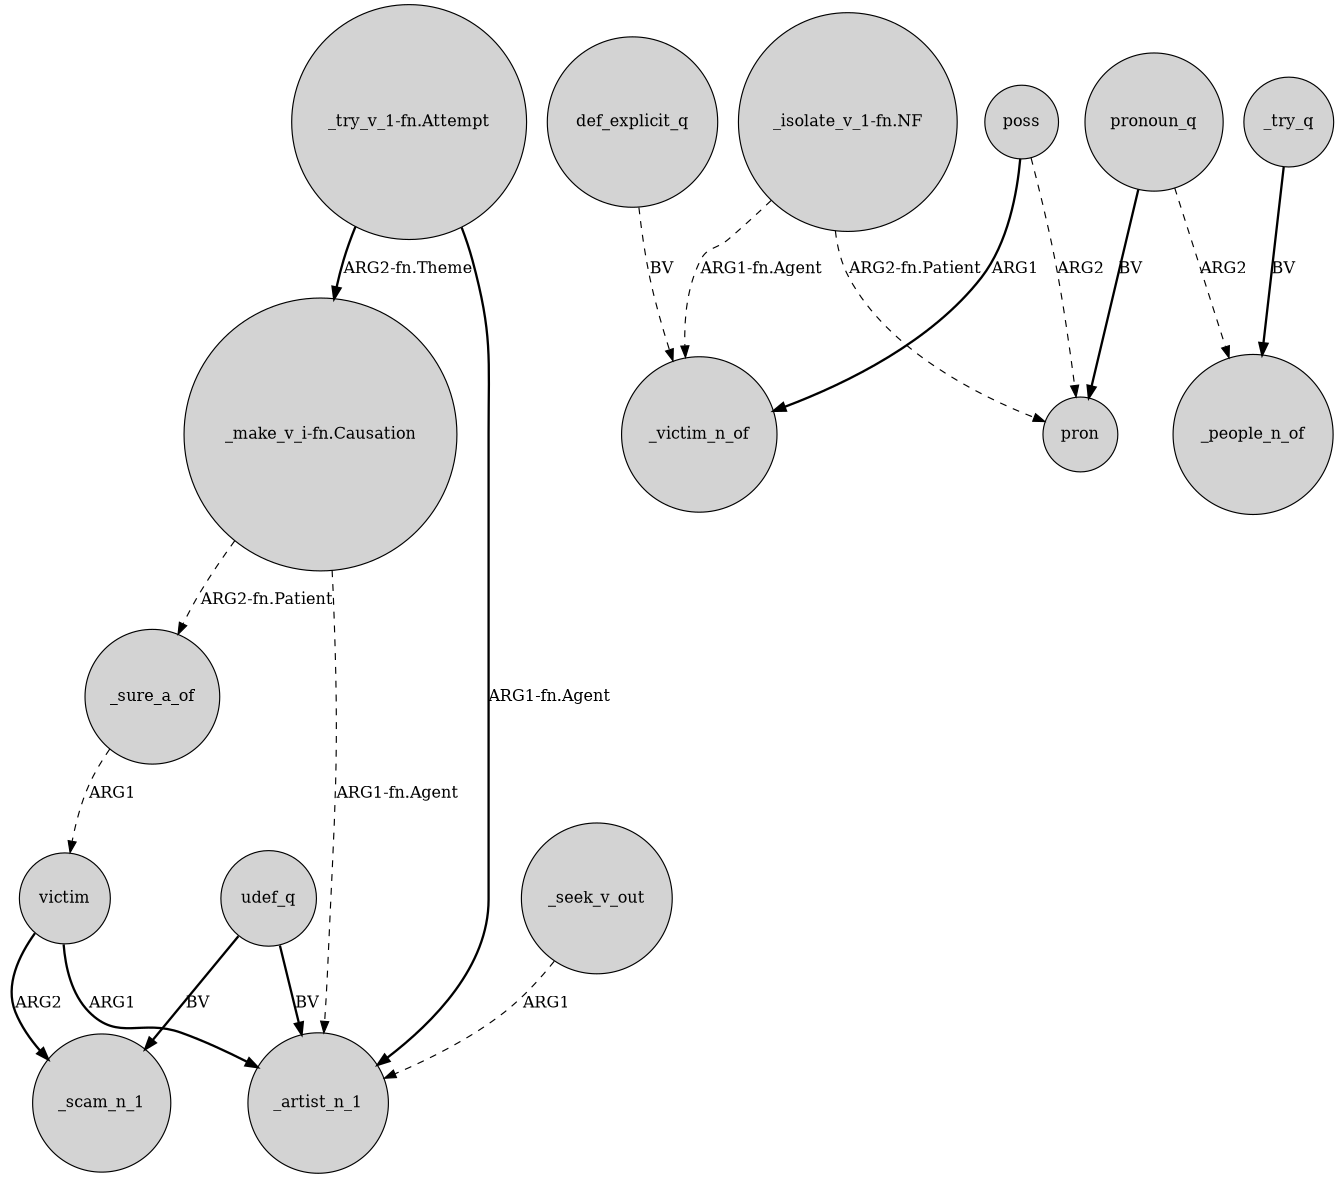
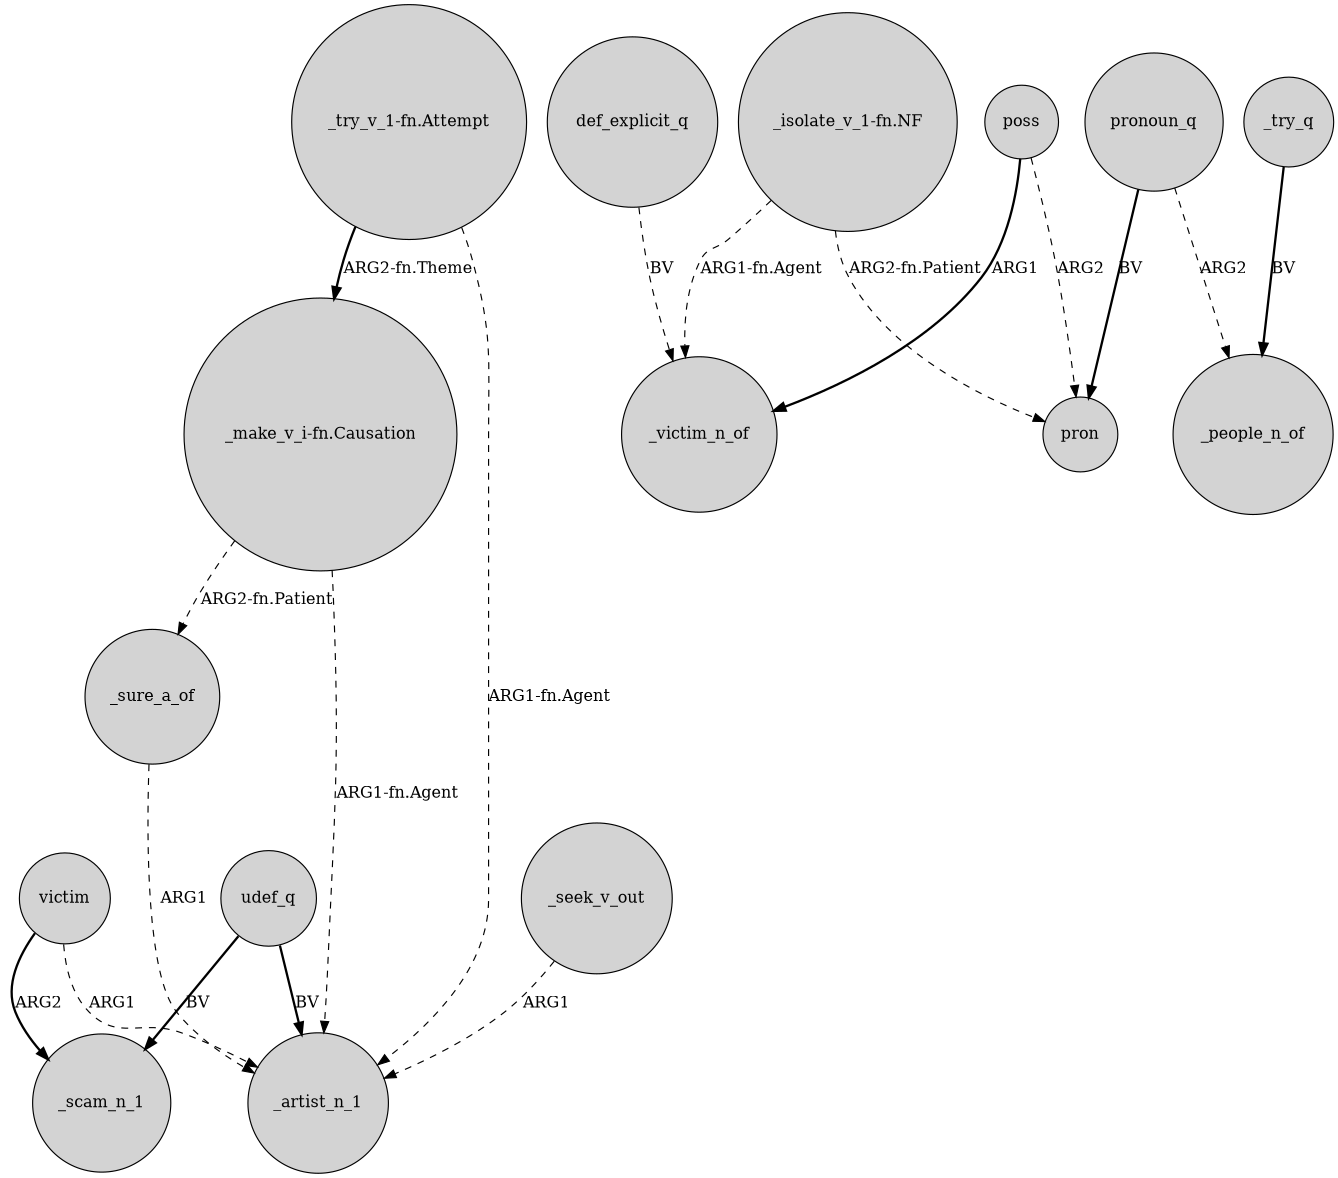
(489, 659) -> (489, 659)
(86, 793) -> (154, 934)
(132, 1028) -> (132, 1028)
